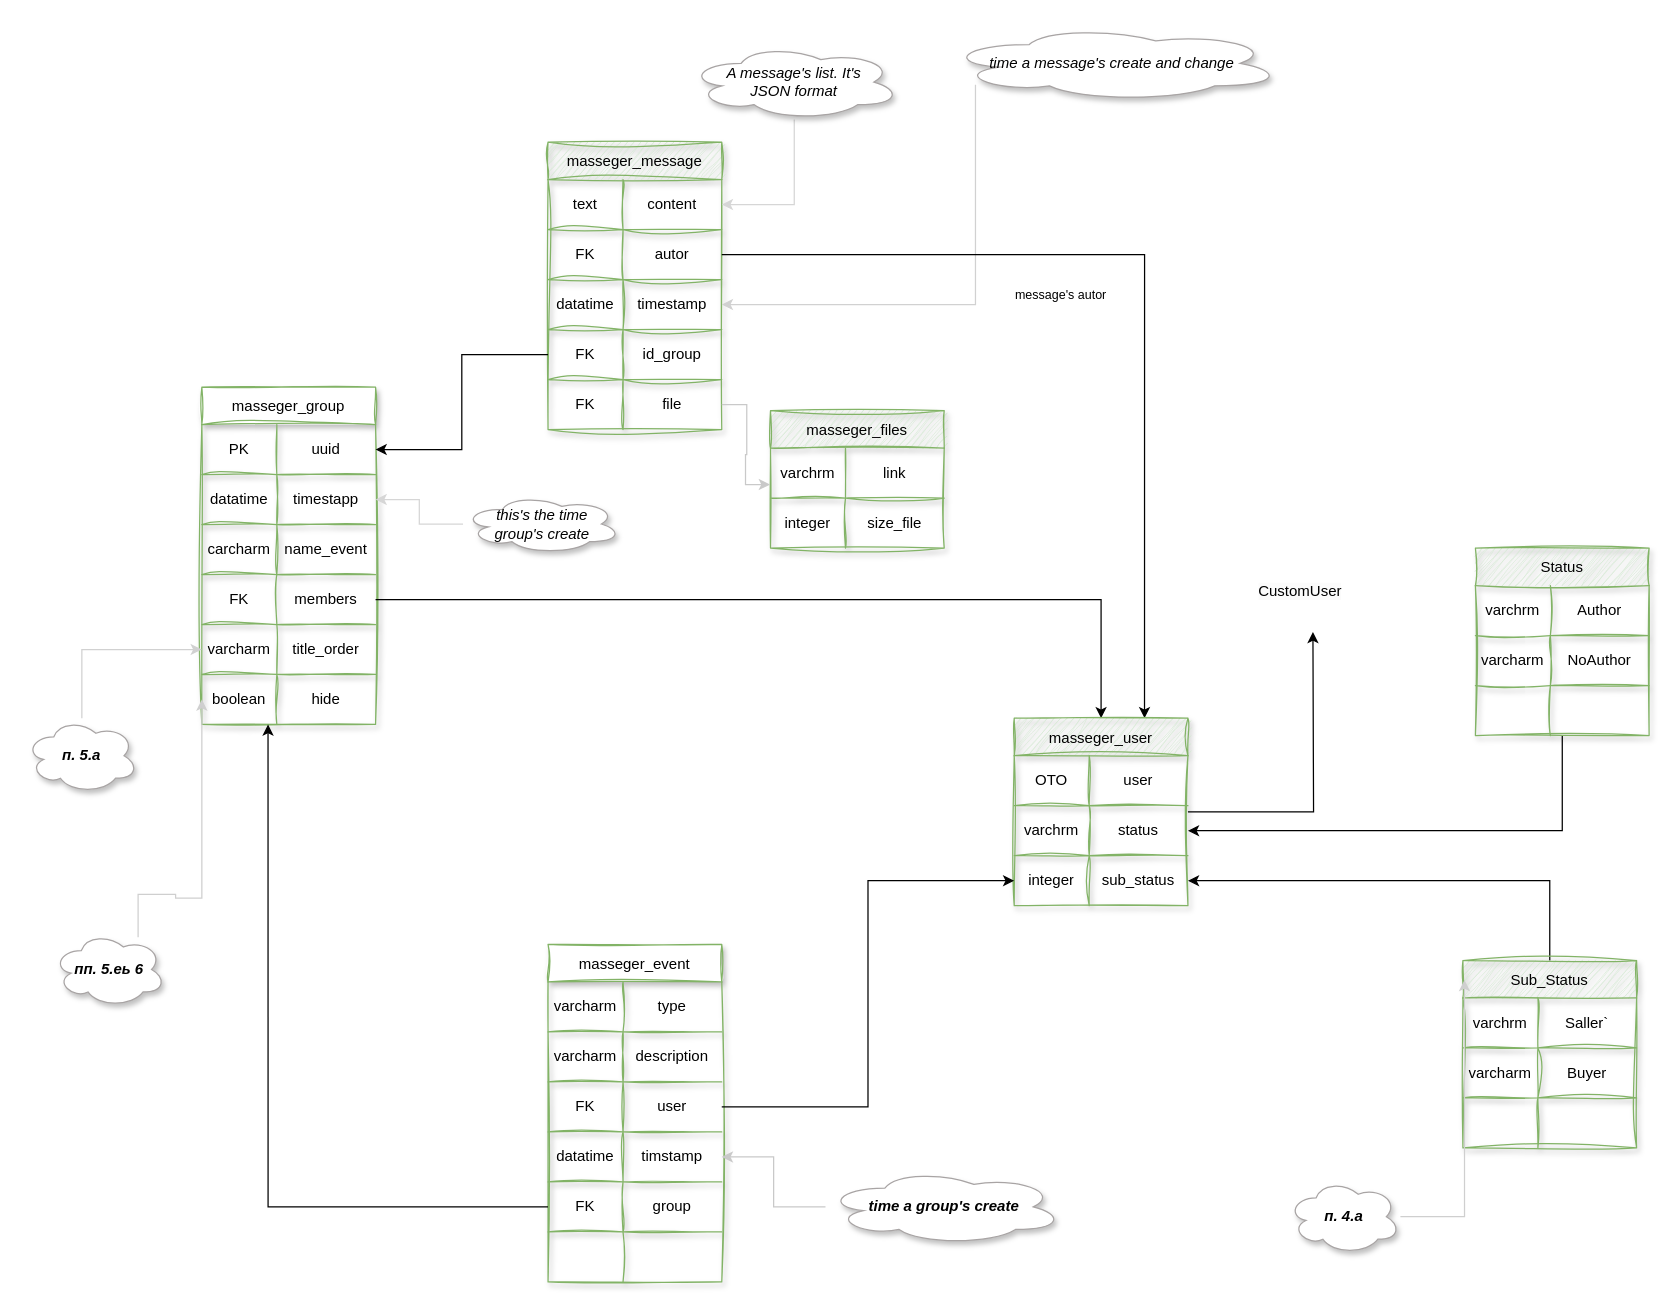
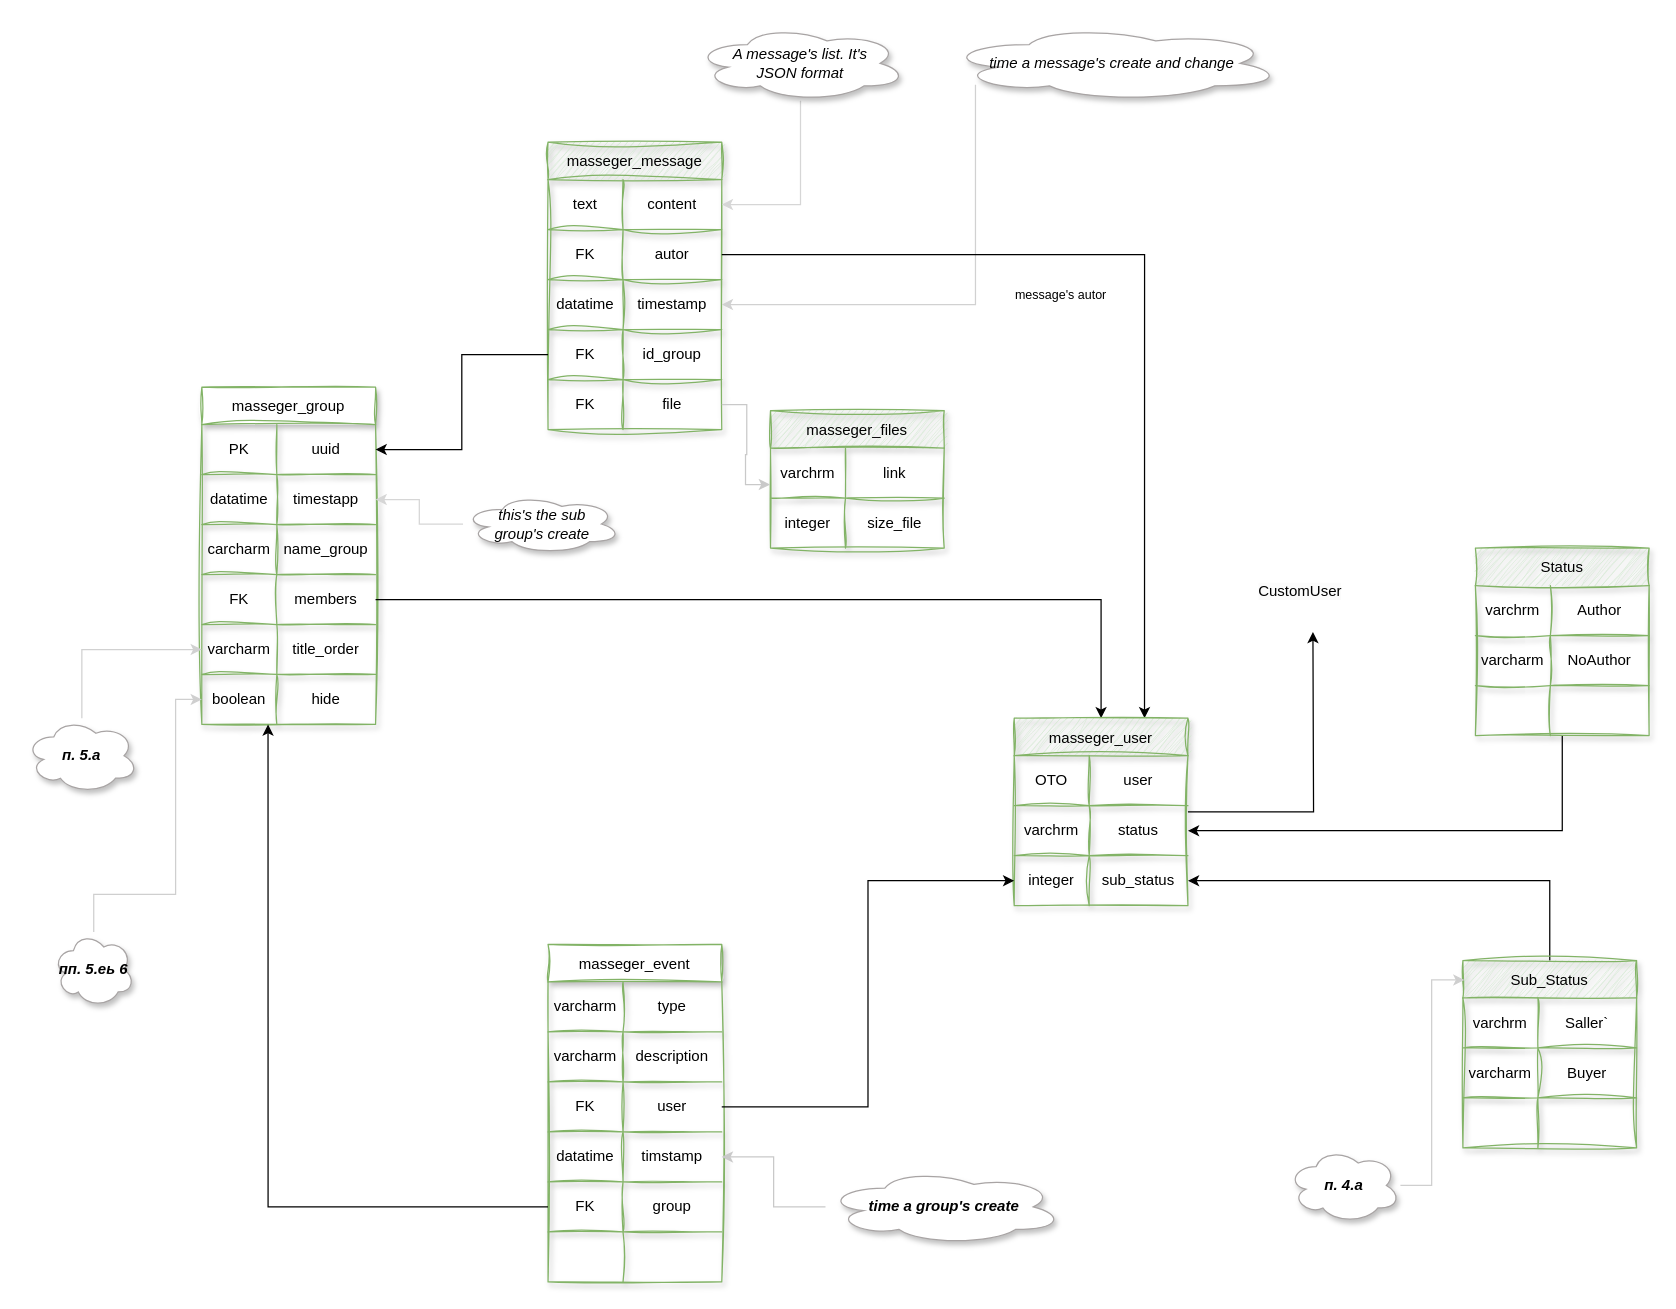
(794, 82) -> (801, 63)
(543, 524) -> (543, 524)
(326, 549) -> (326, 549)
(109, 969) -> (94, 969)
(1344, 1217) -> (1344, 1185)
